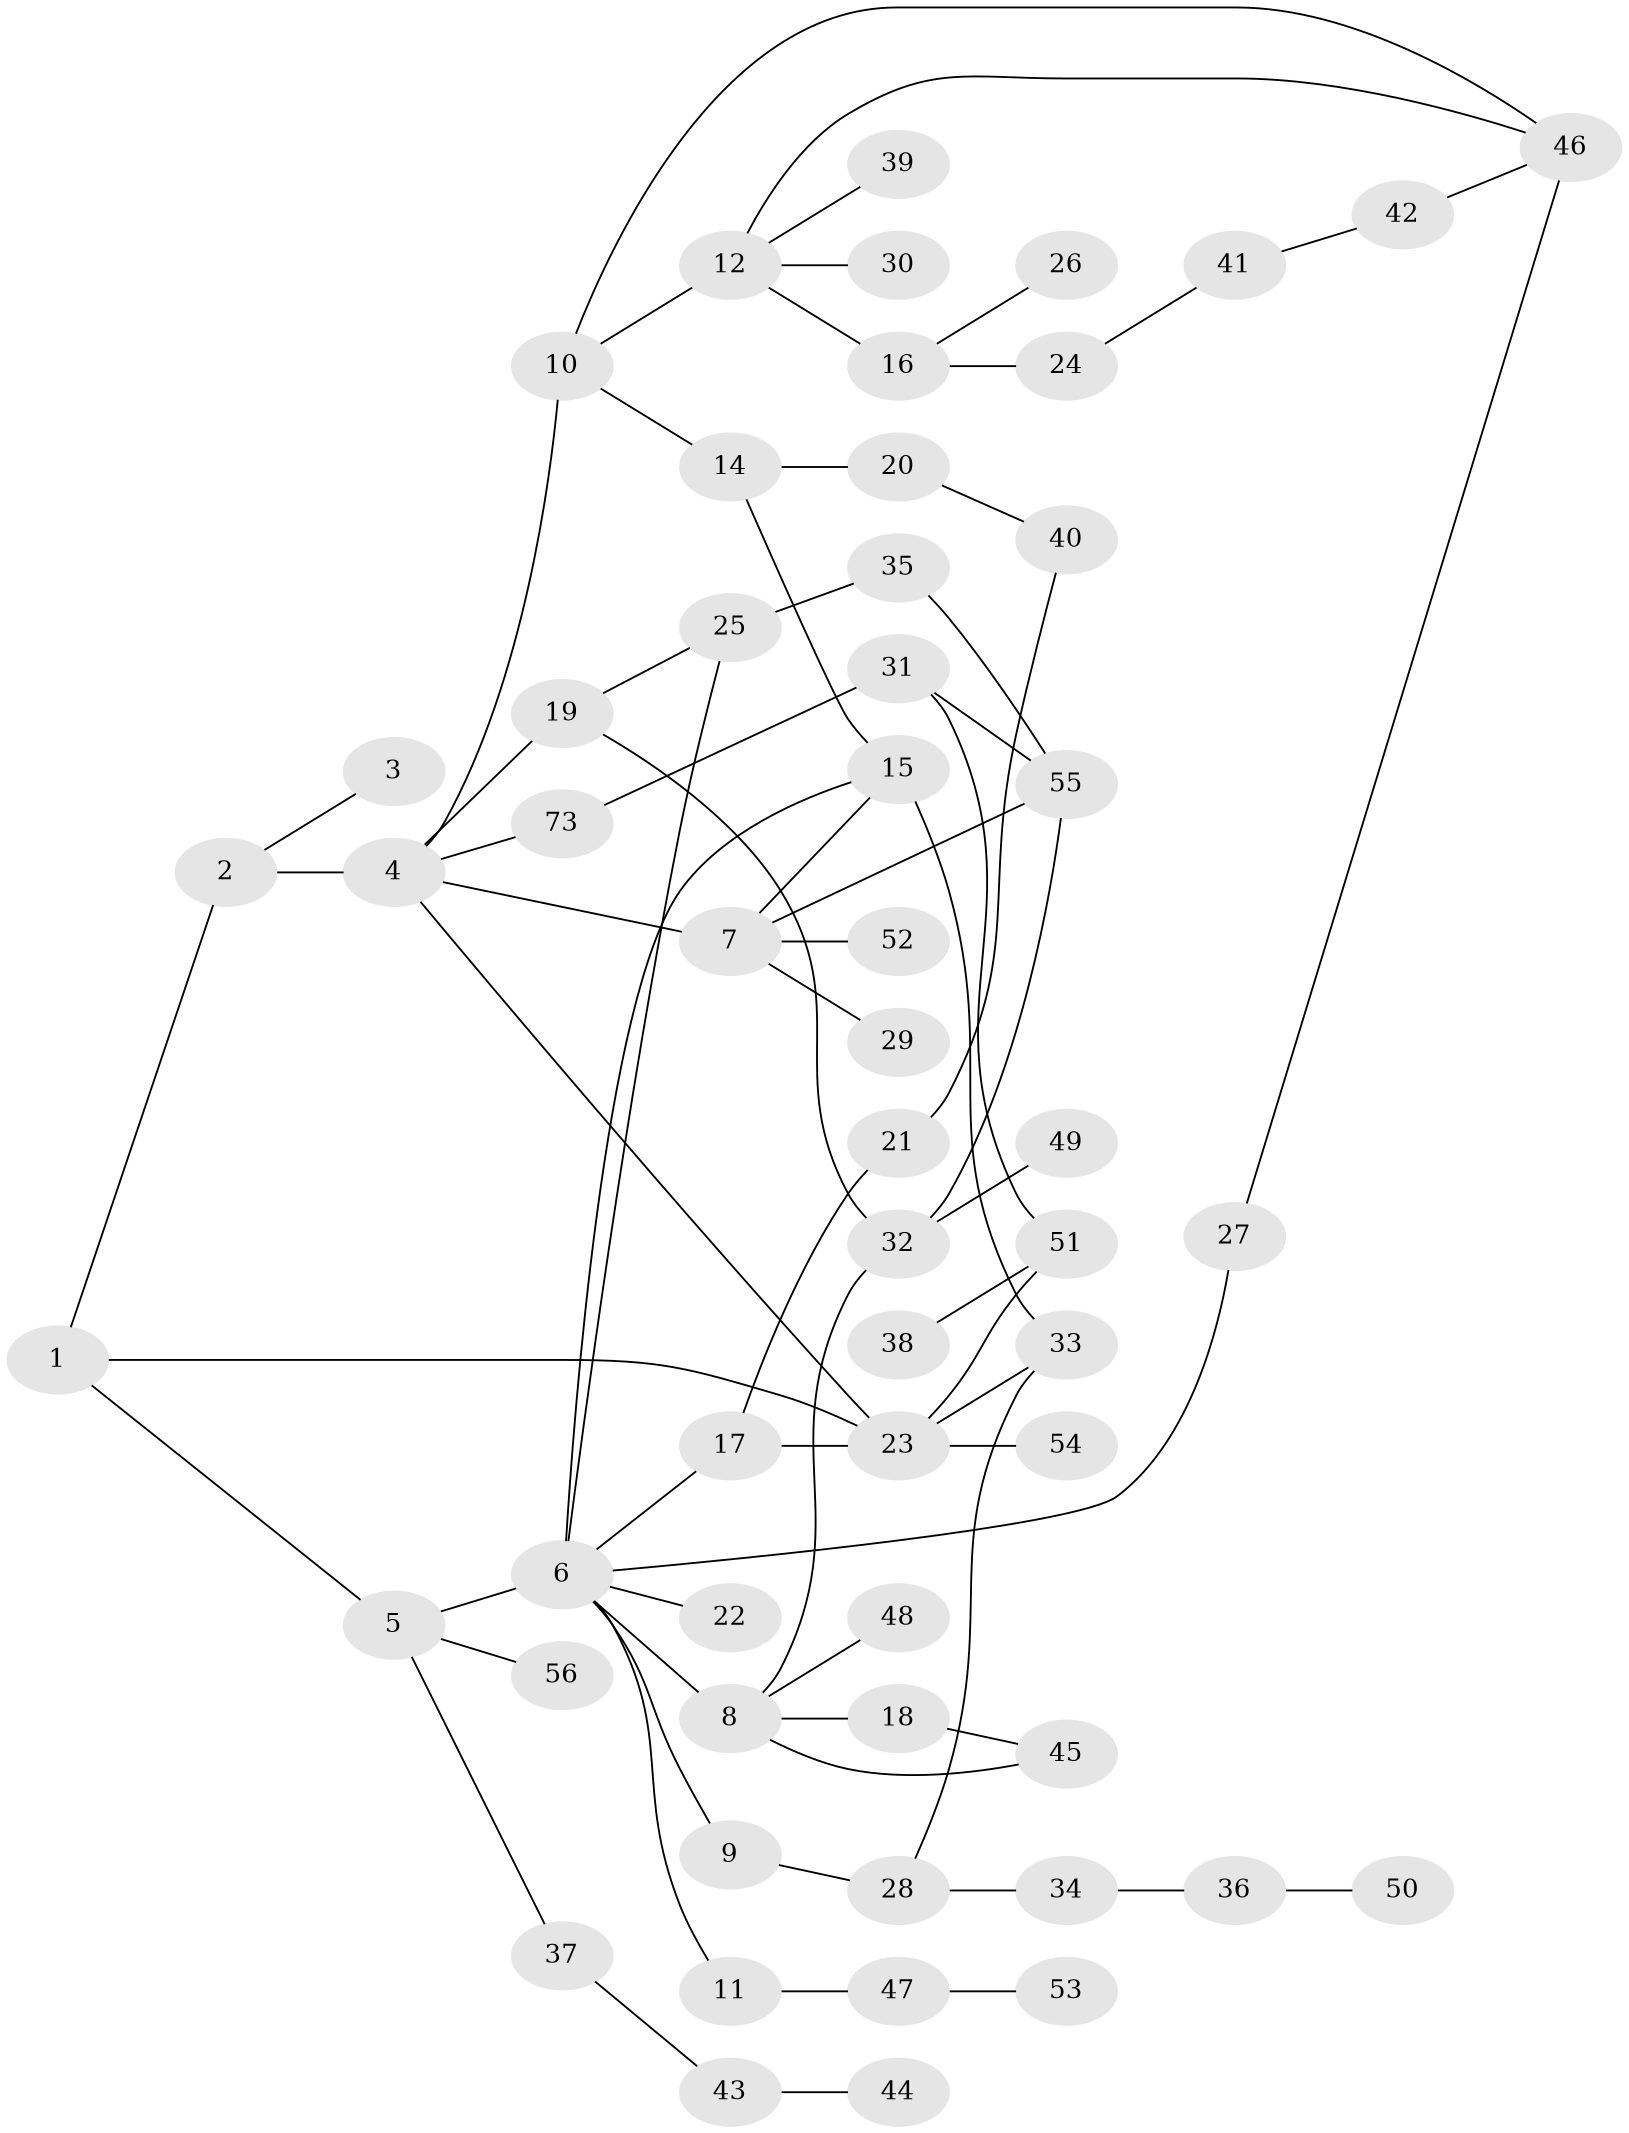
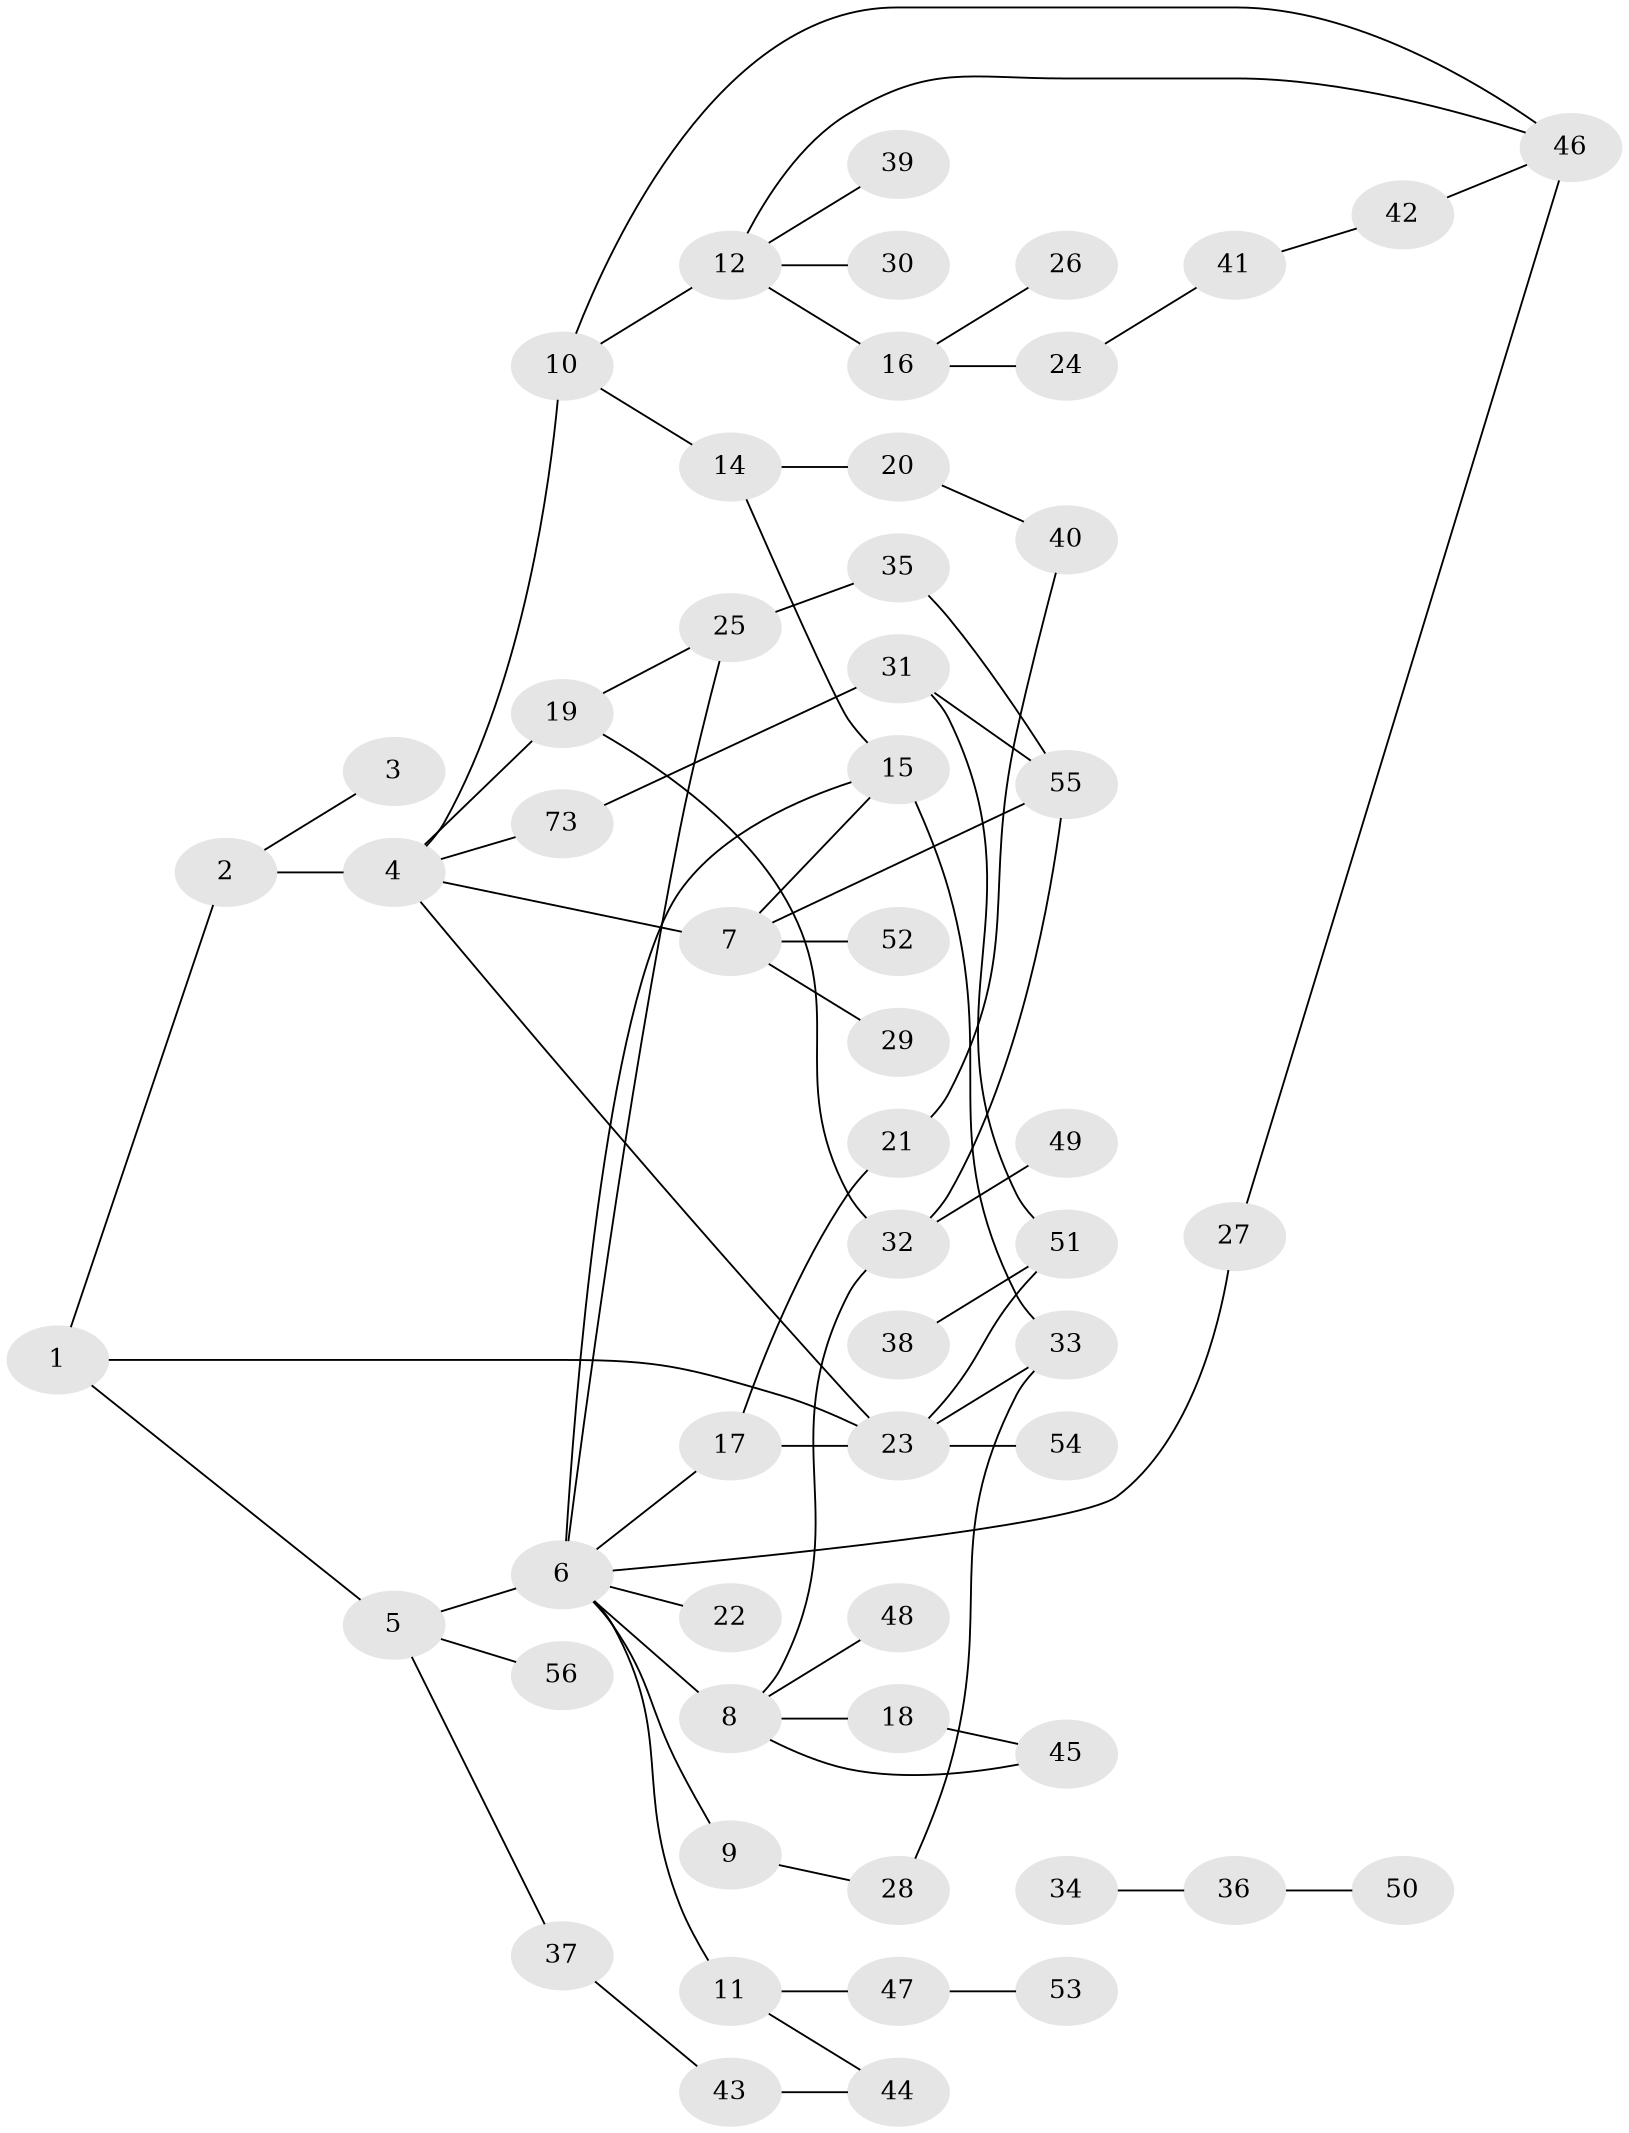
(983, 1890) -> none
none -> (815, 2042)
